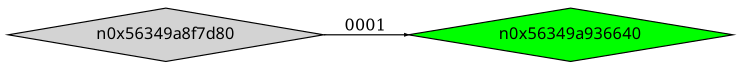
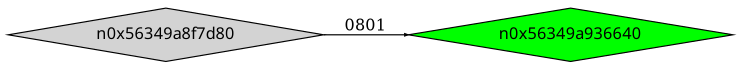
(366, 26) -> (366, 26)
